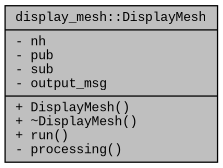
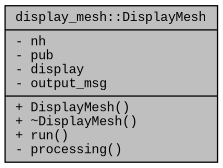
(35, 69) -> (50, 69)
